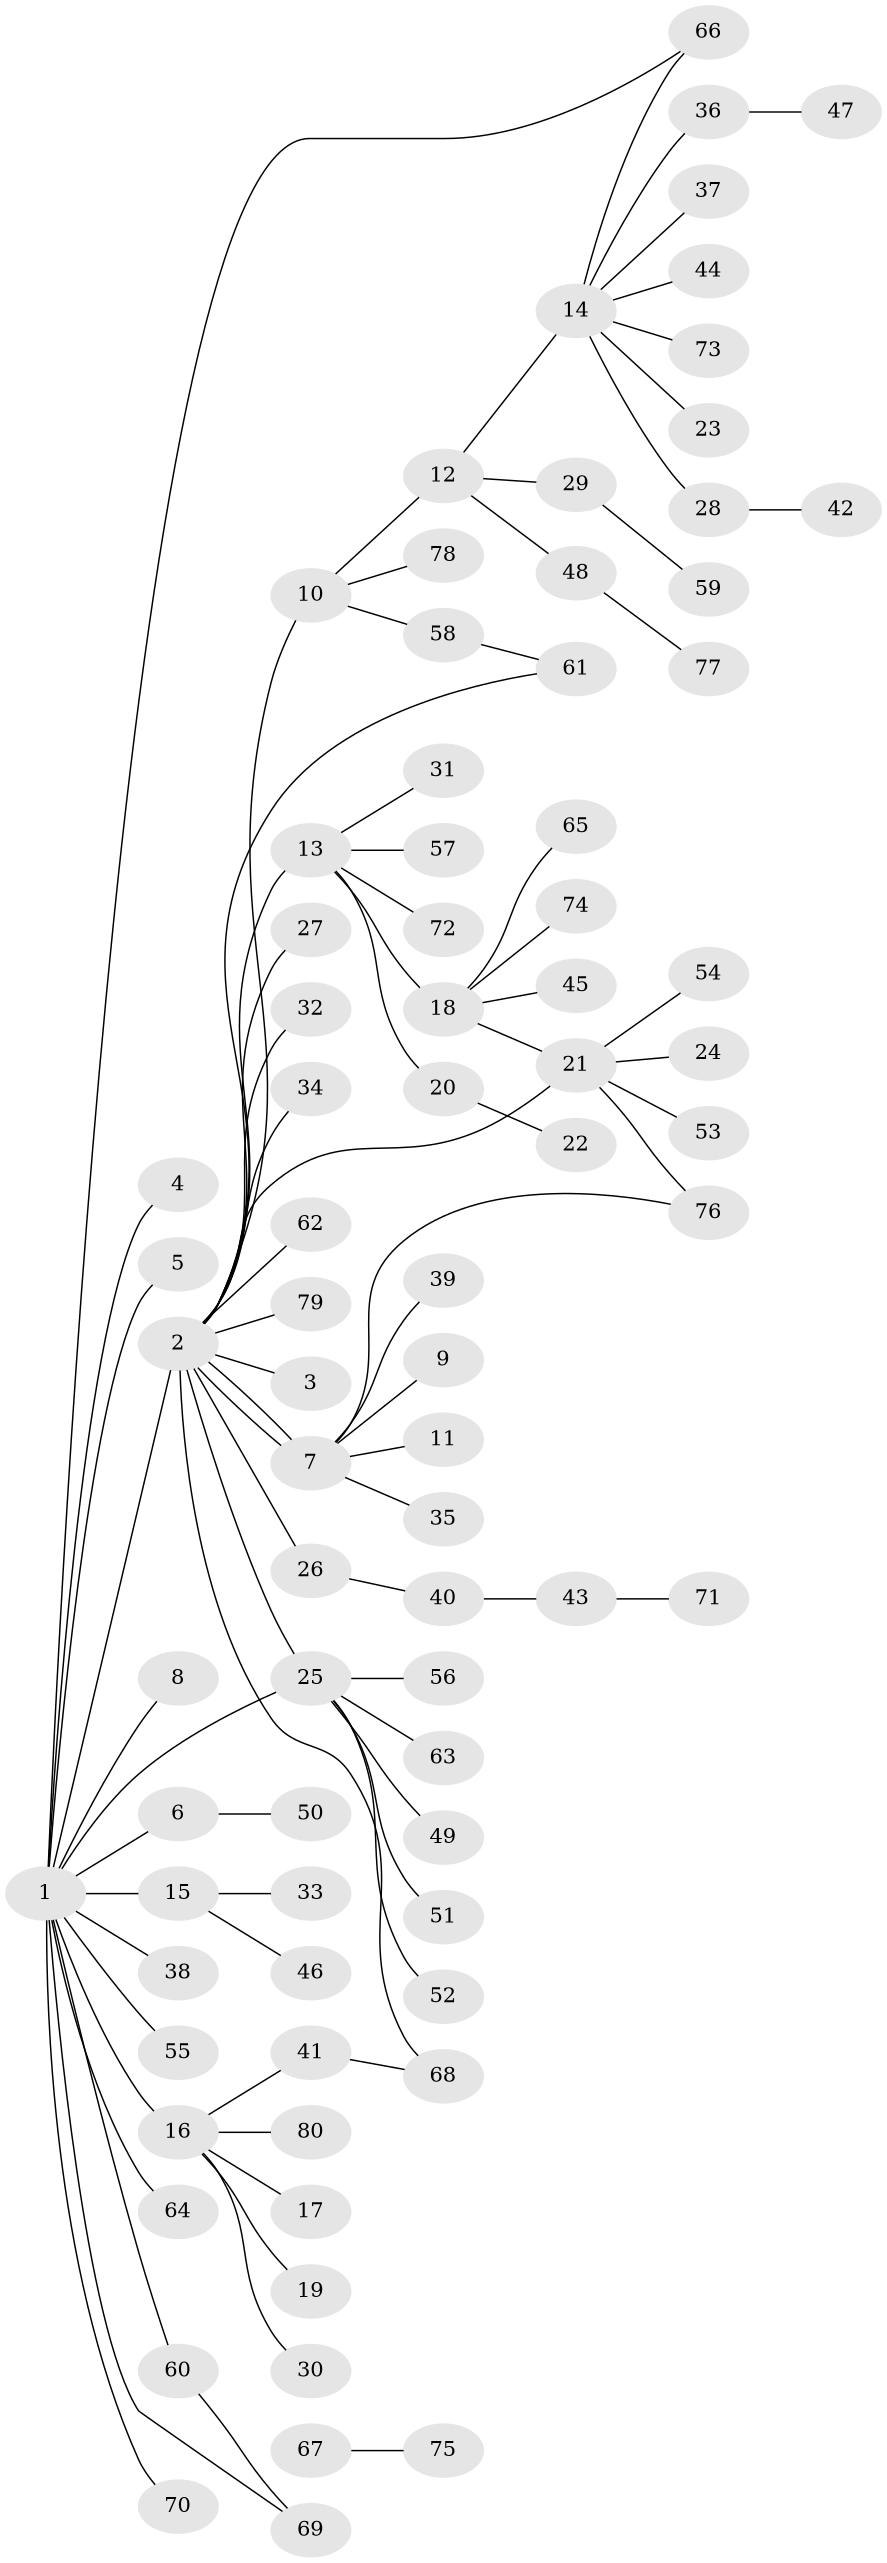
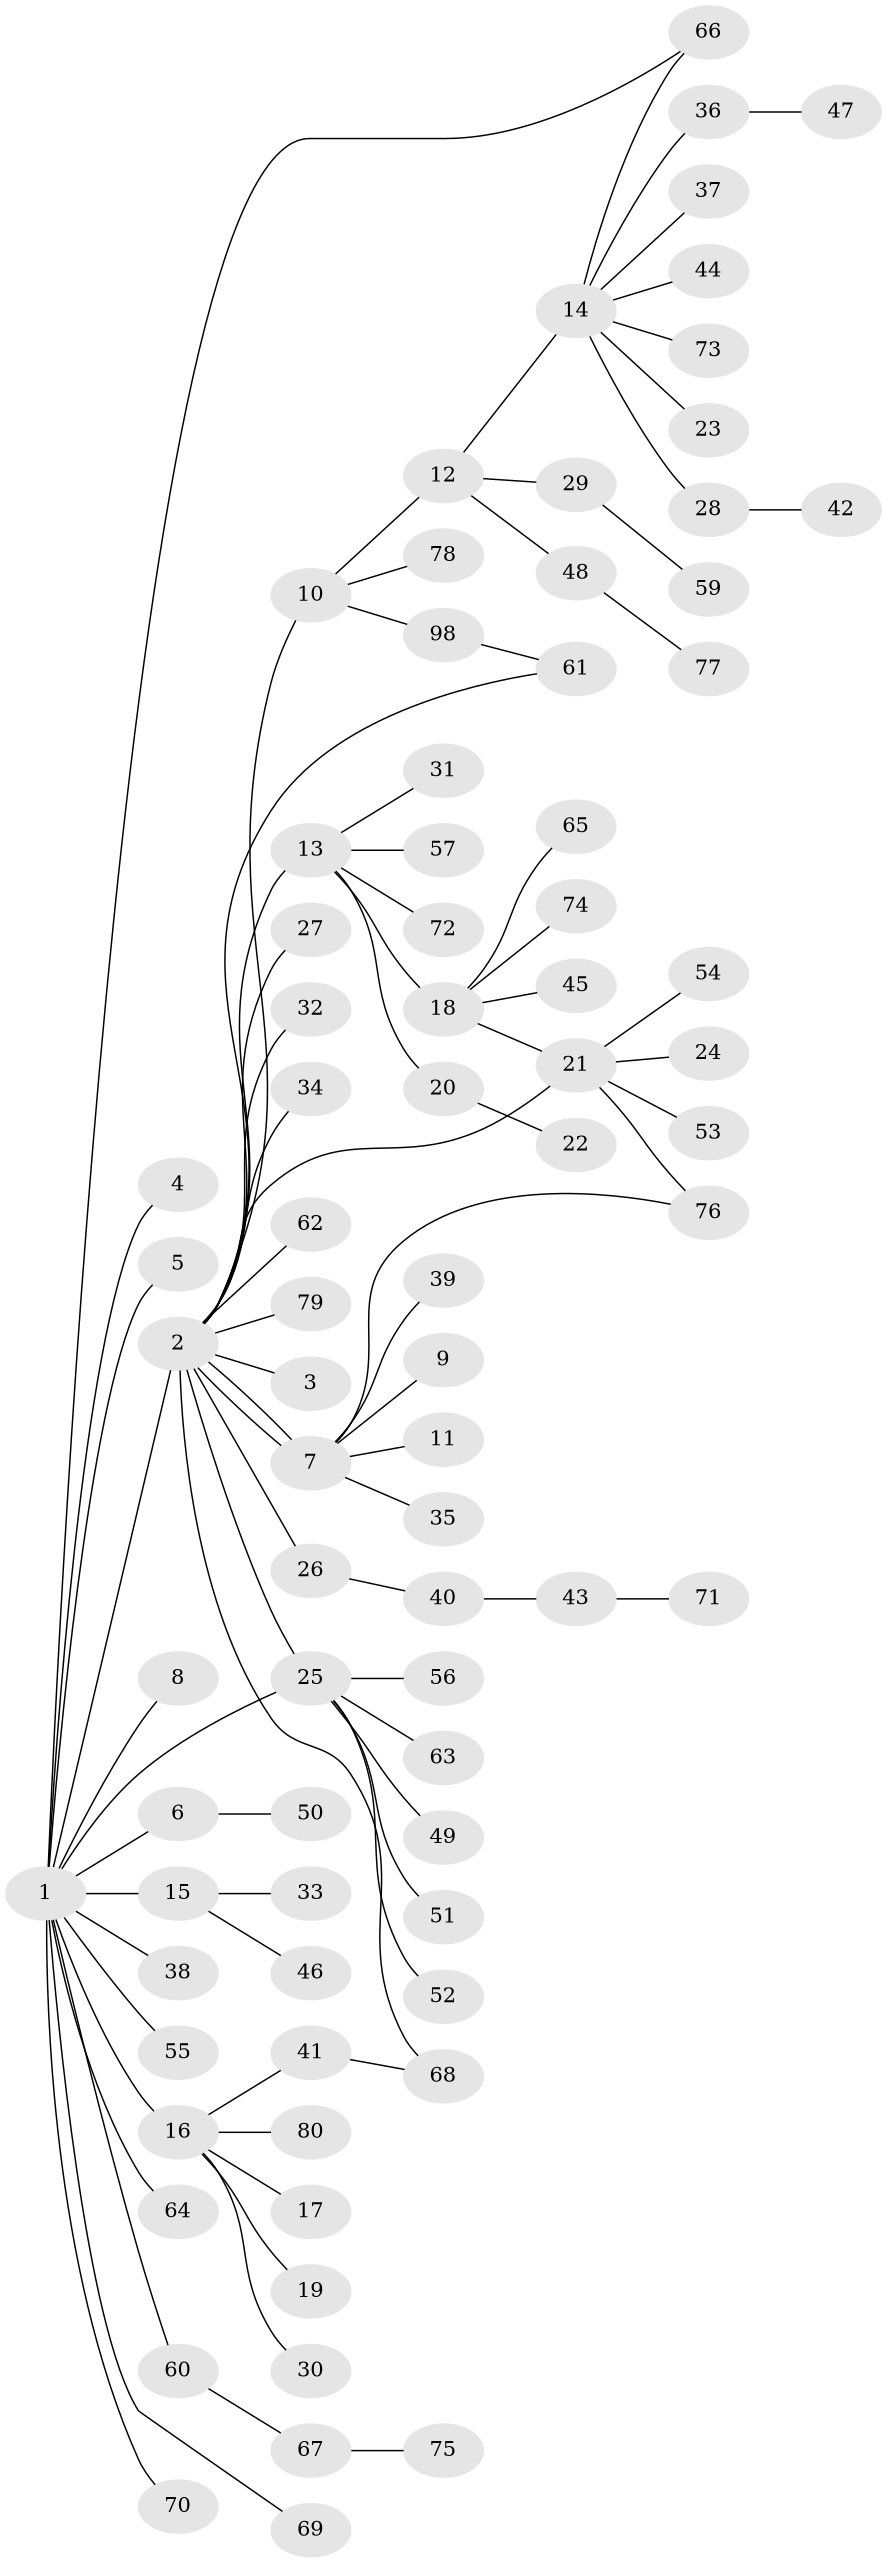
(444, 635) -> (444, 635)
(242, 2452) -> (245, 2411)
